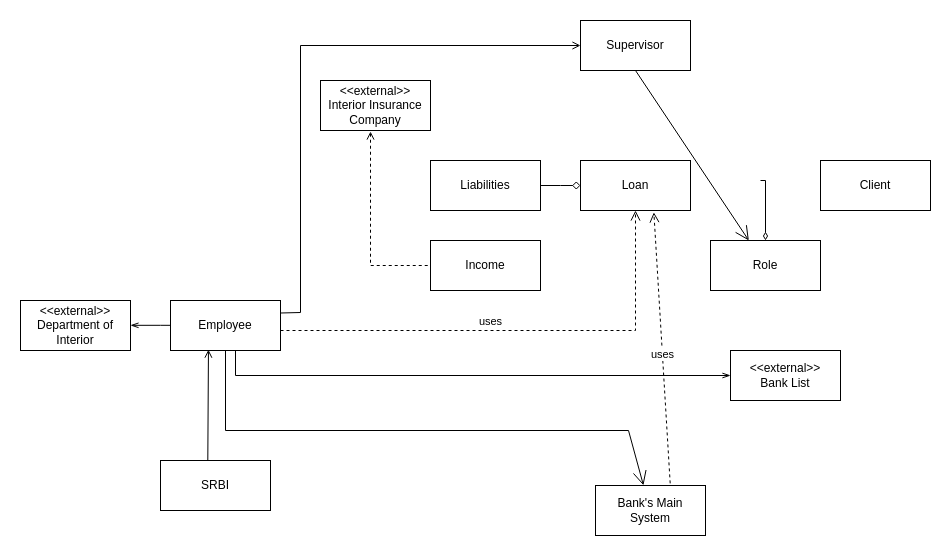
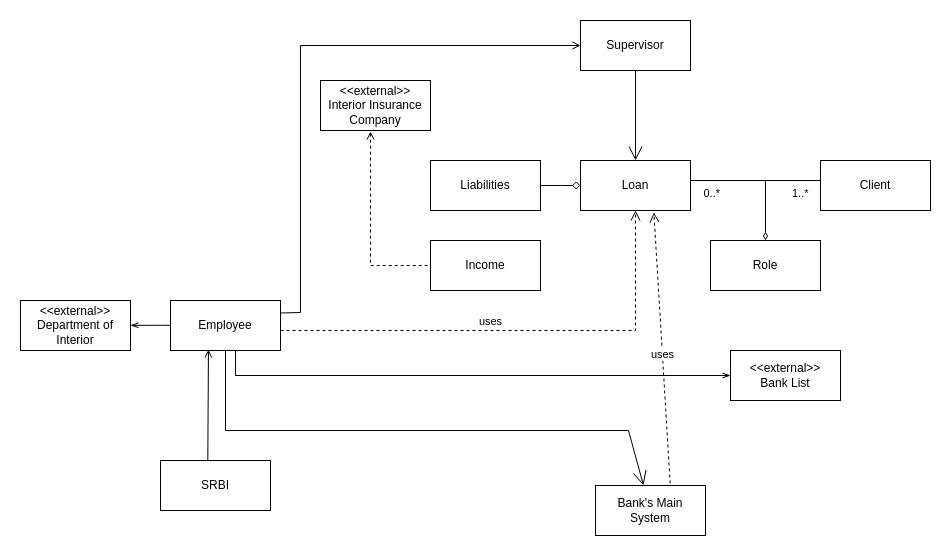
(692, 155) -> (636, 114)
none -> (724, 181)
